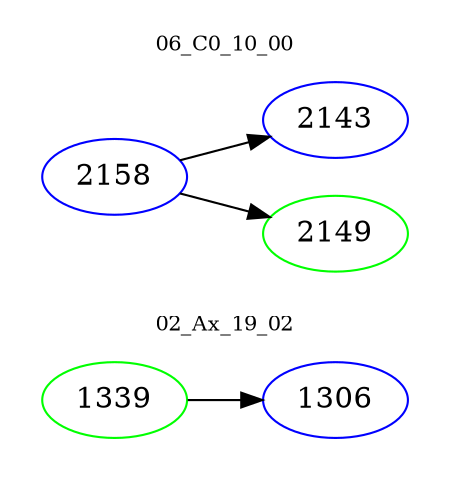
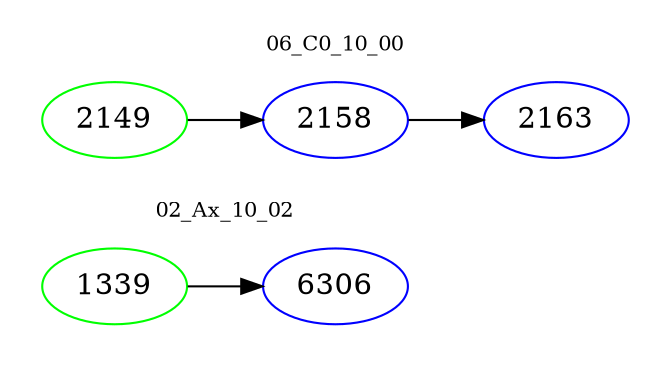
(335, 120) -> (556, 120)
(215, 203) -> (214, 120)
(225, 325) -> (225, 212)
(335, 400) -> (335, 286)
